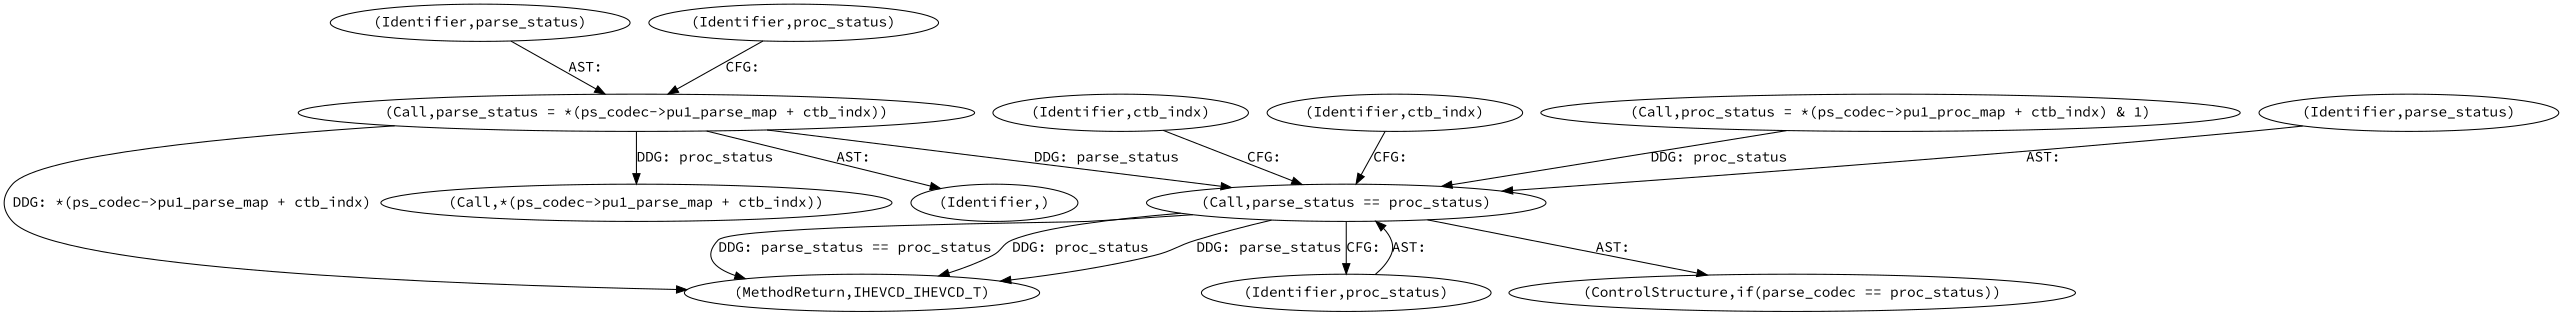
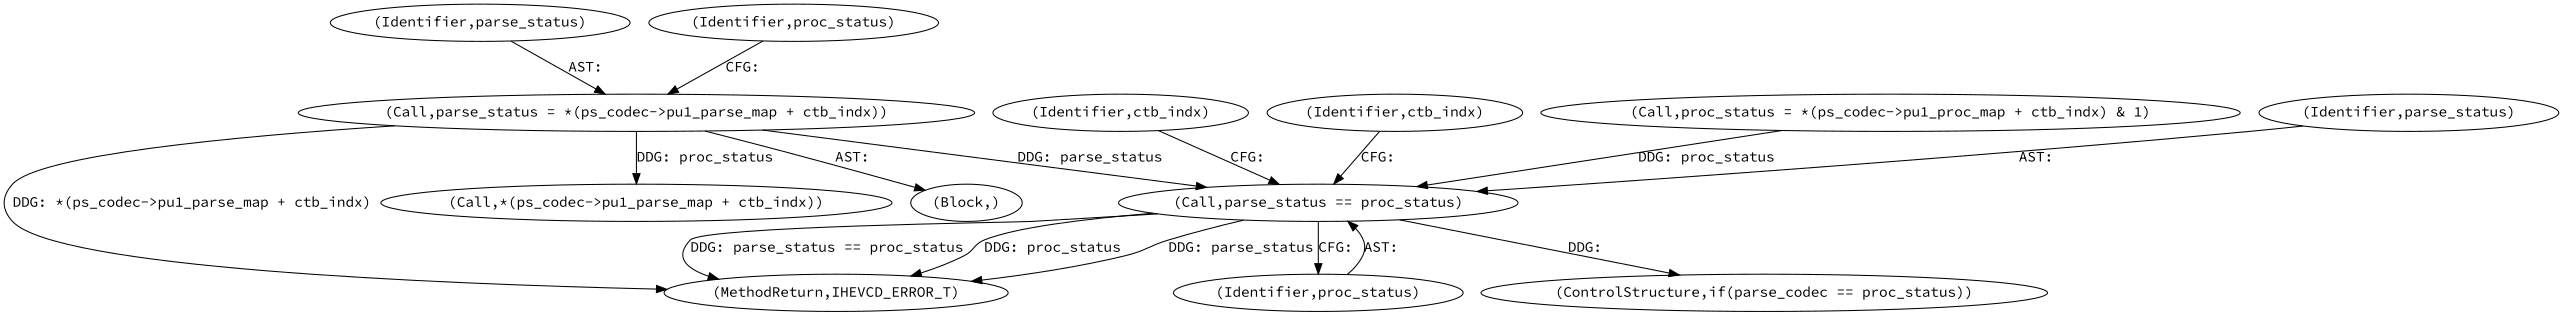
(994, 203) -> (967, 203)
(1617, 248) -> (1589, 248)
(862, 293) -> (836, 293)
